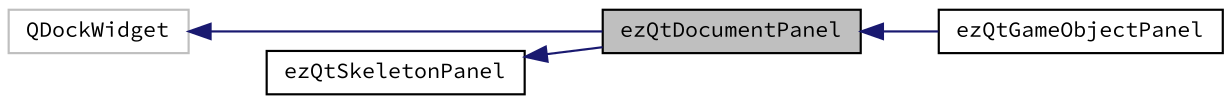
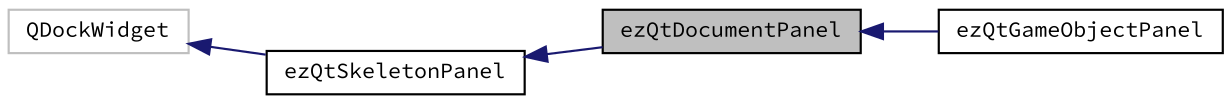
(406, 31) -> (238, 51)
